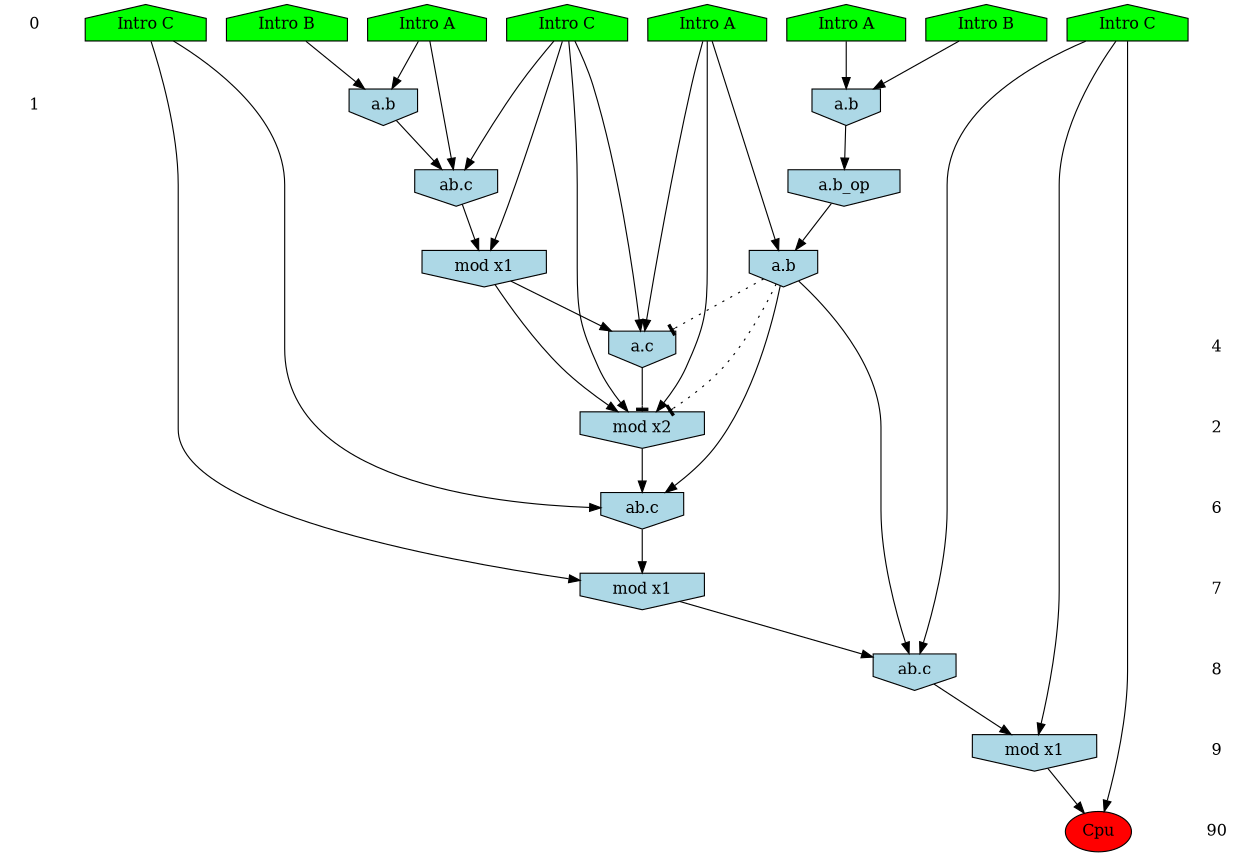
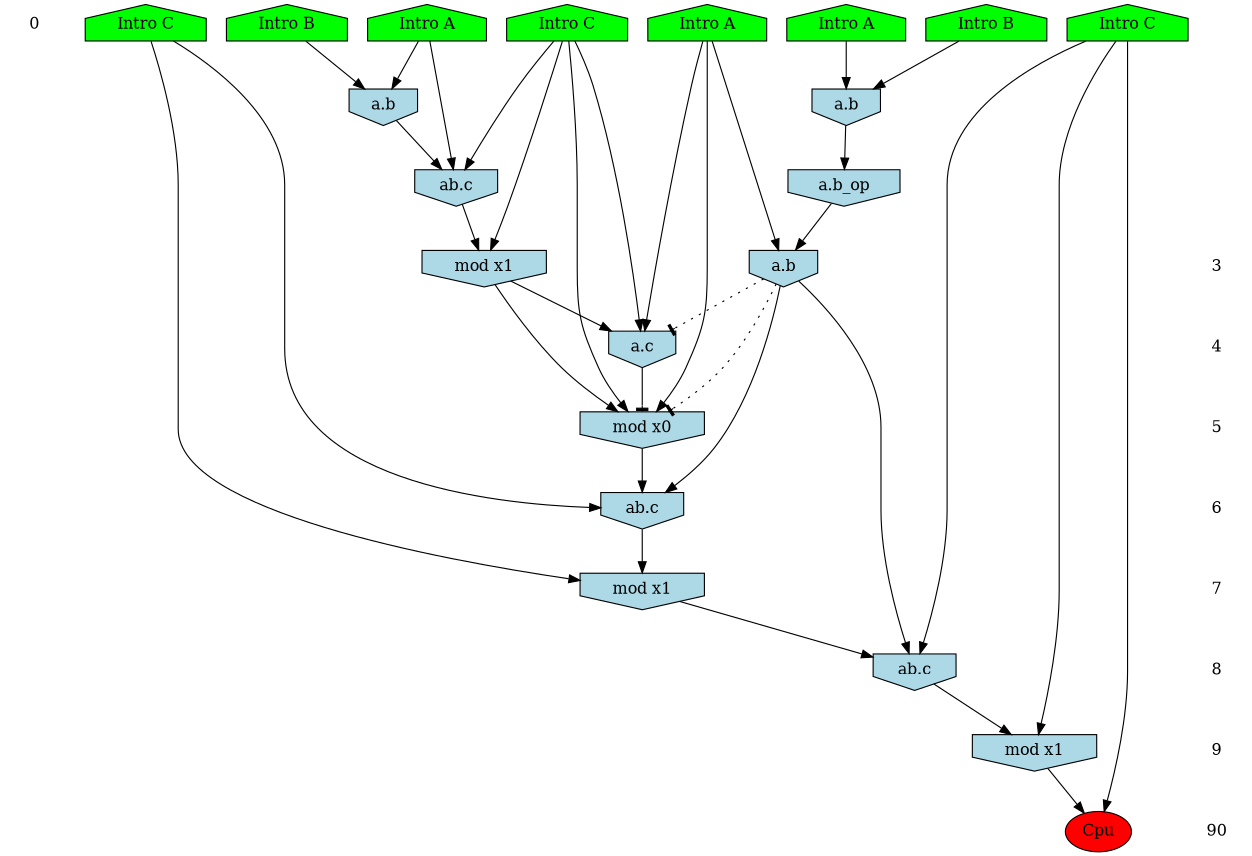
(35, 105) -> none
none -> (1217, 267)
(642, 428) -> (642, 428)
(1217, 428) -> (1217, 428)
